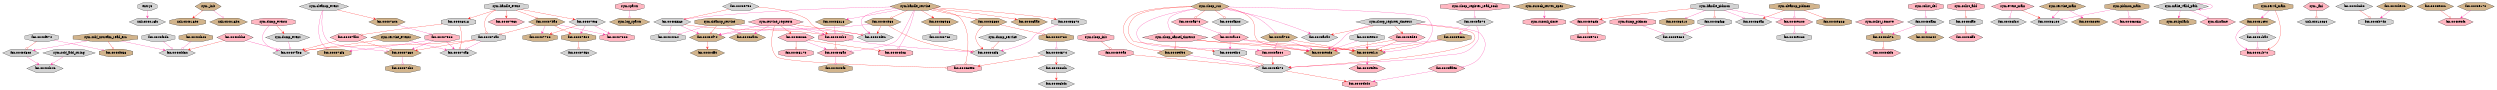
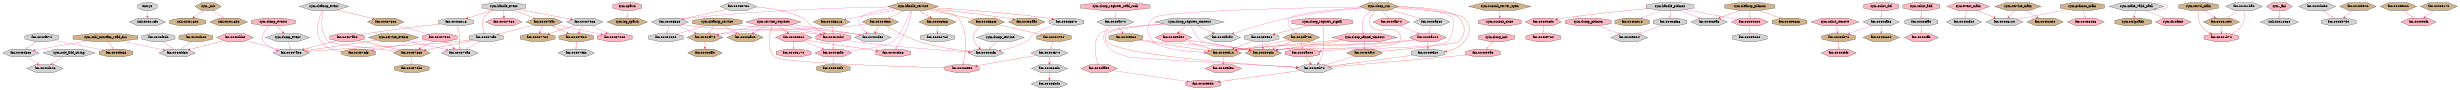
none -> (1322, 22)
(2258, 29) -> (2233, 14)
(348, 37) -> (347, 37)
